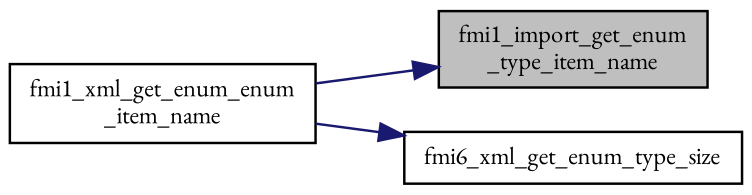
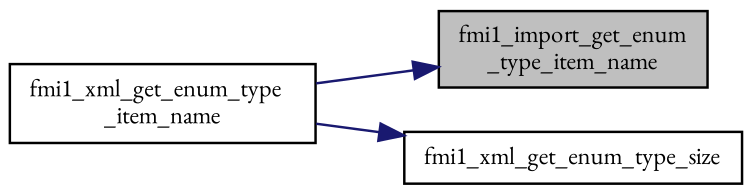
(163, 104) -> (163, 104)
(573, 158) -> (573, 158)
